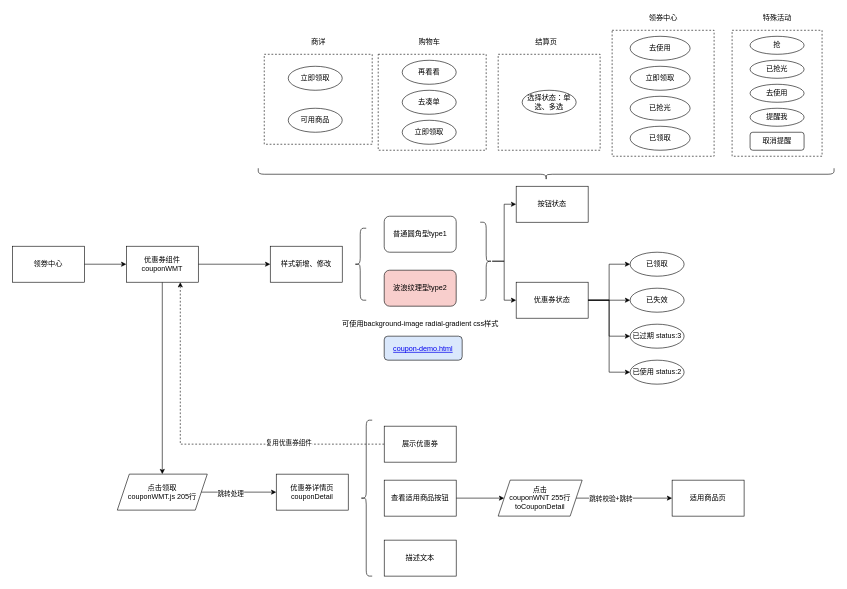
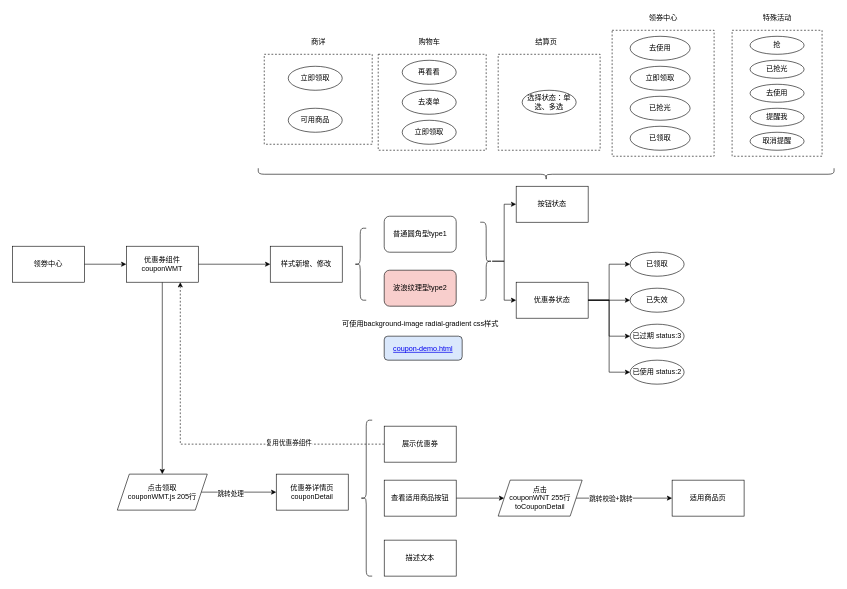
(777, 141) -> (777, 141)
